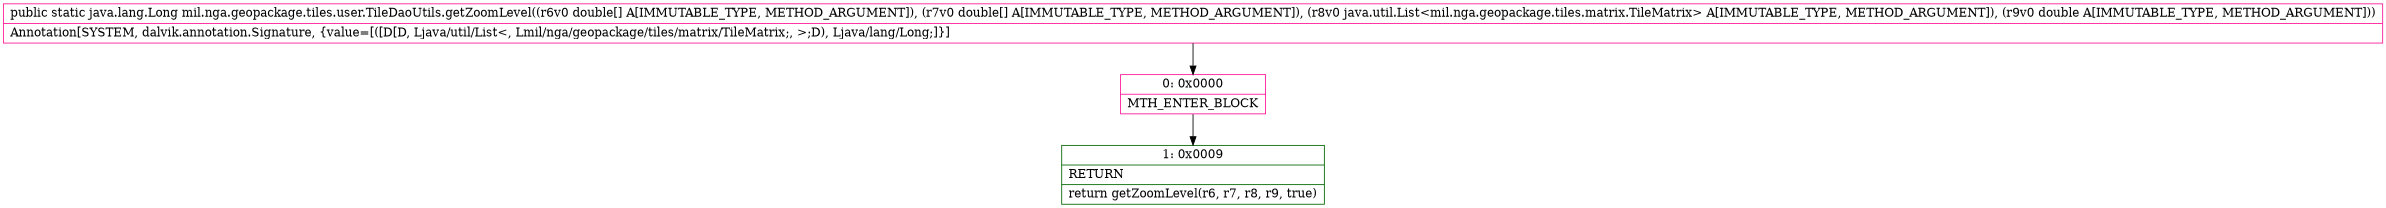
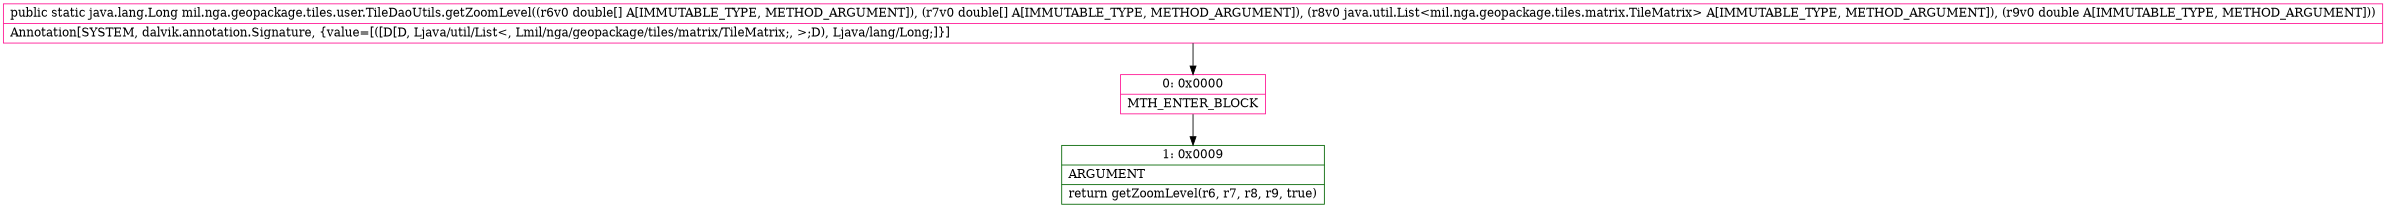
(1096, 174) -> (1107, 174)
